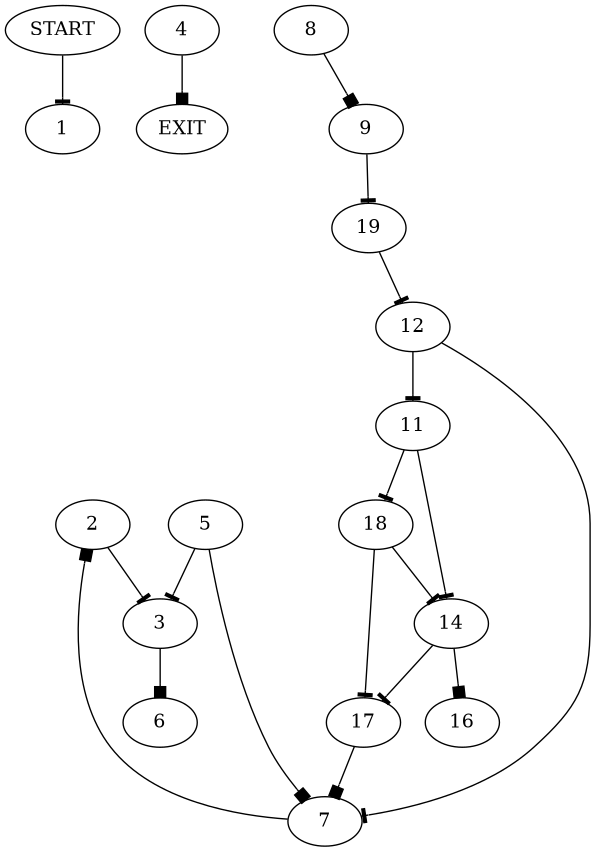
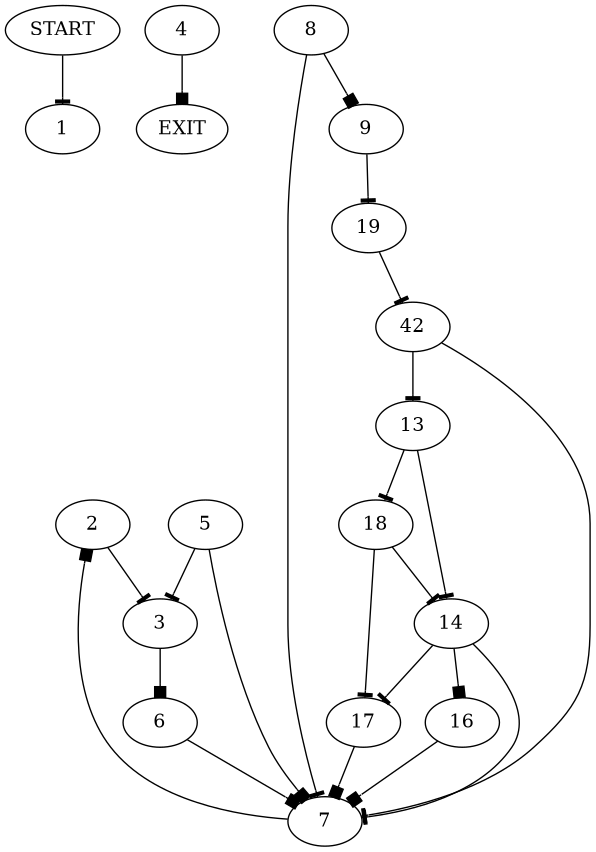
(413, 327) -> (413, 327)
none -> (288, 423)
(413, 426) -> (413, 426)
none -> (502, 759)
none -> (236, 768)
none -> (400, 768)
